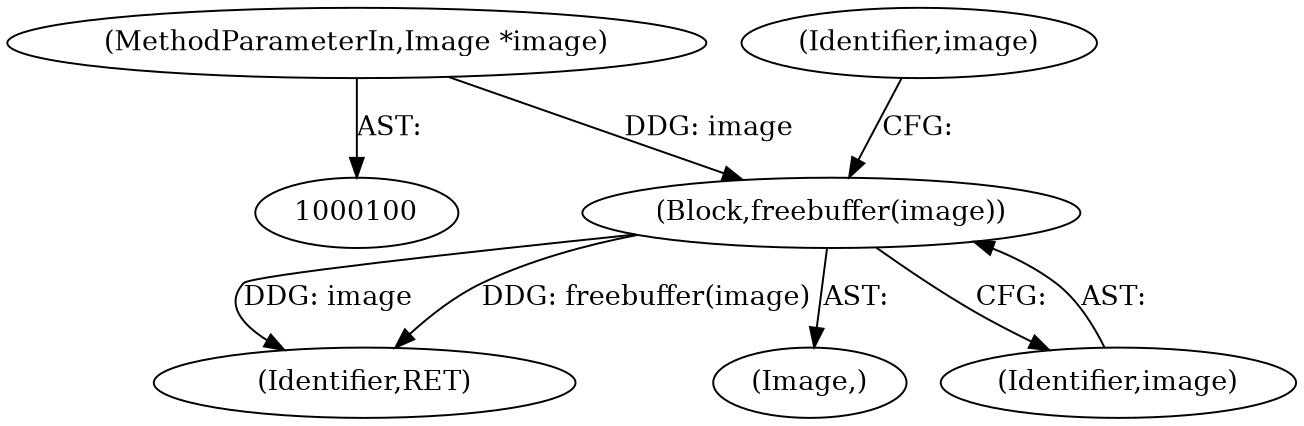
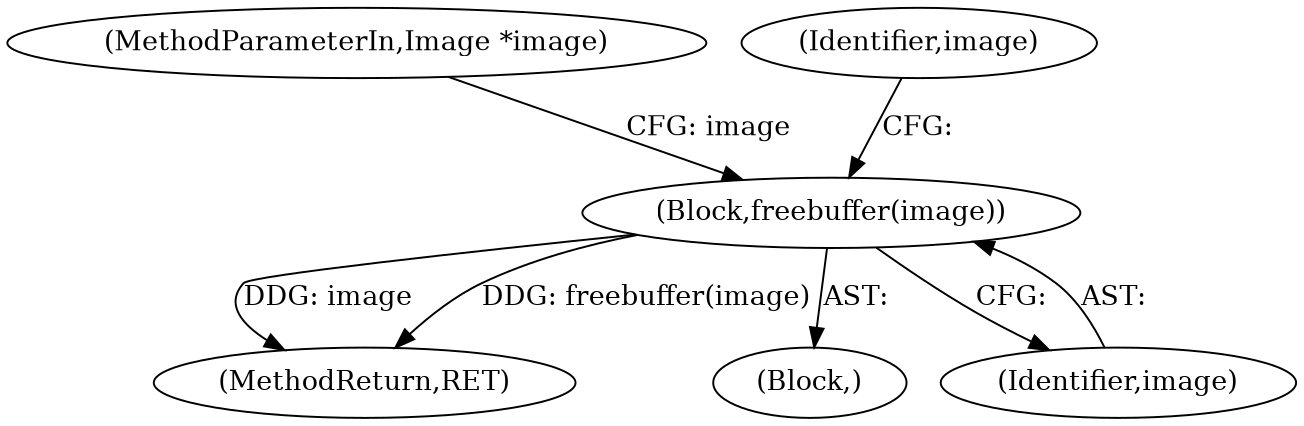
(709, 128) -> (709, 128)
(357, 213) -> none
(365, 383) -> (365, 383)
(810, 383) -> (810, 383)
